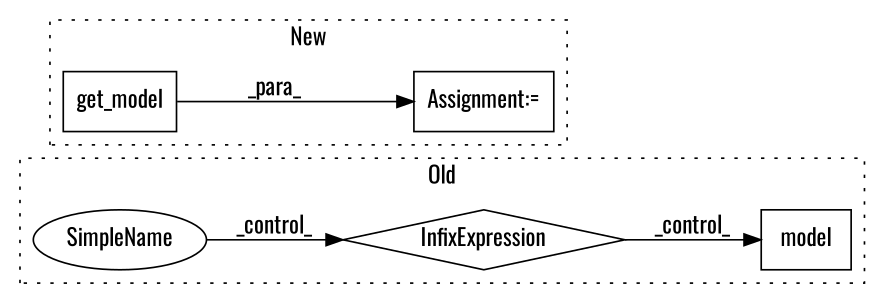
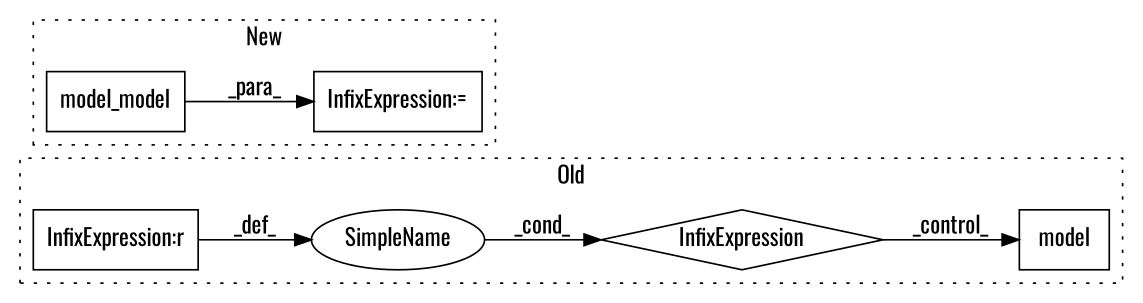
(120, 102) -> (116, 102)
(484, 102) -> (398, 102)
(275, 227) -> (543, 227)
none -> (116, 240)
